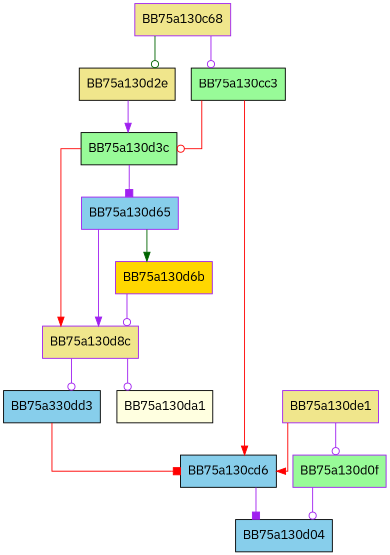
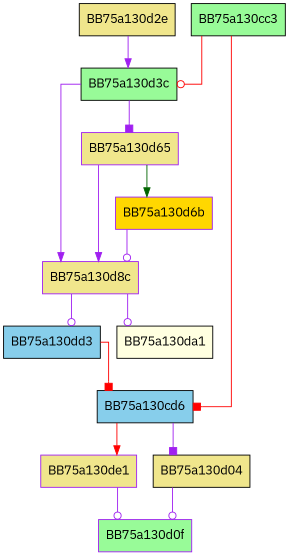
(183, 20) -> none
(130, 213) -> (130, 149)
(61, 223) -> (61, 158)
(245, 273) -> (231, 236)
(52, 407) -> (52, 342)
(288, 448) -> (117, 434)
(313, 500) -> (172, 500)
(284, 536) -> (202, 471)
